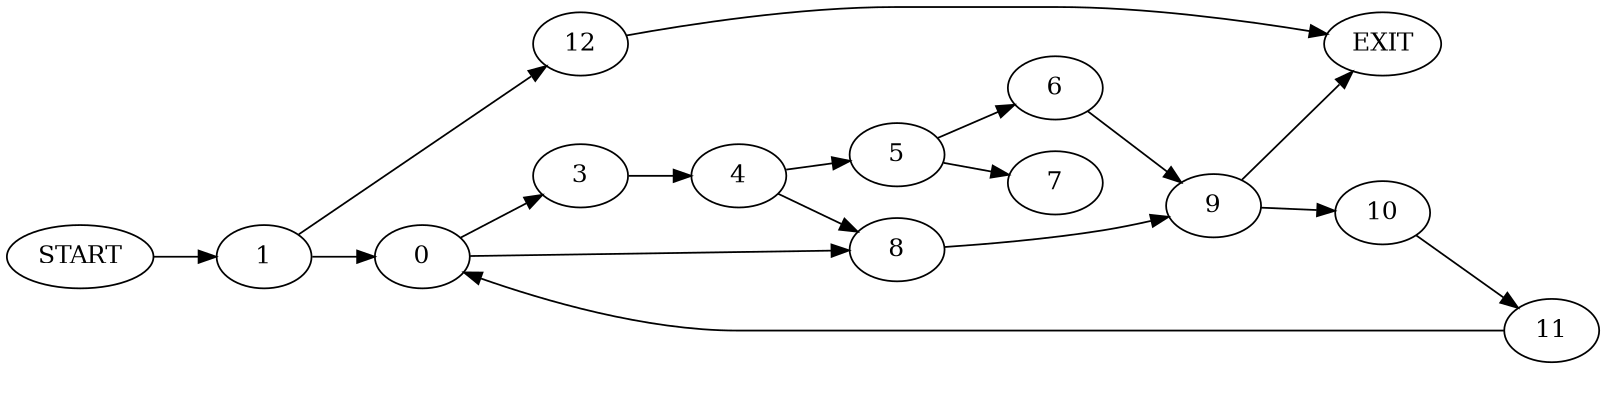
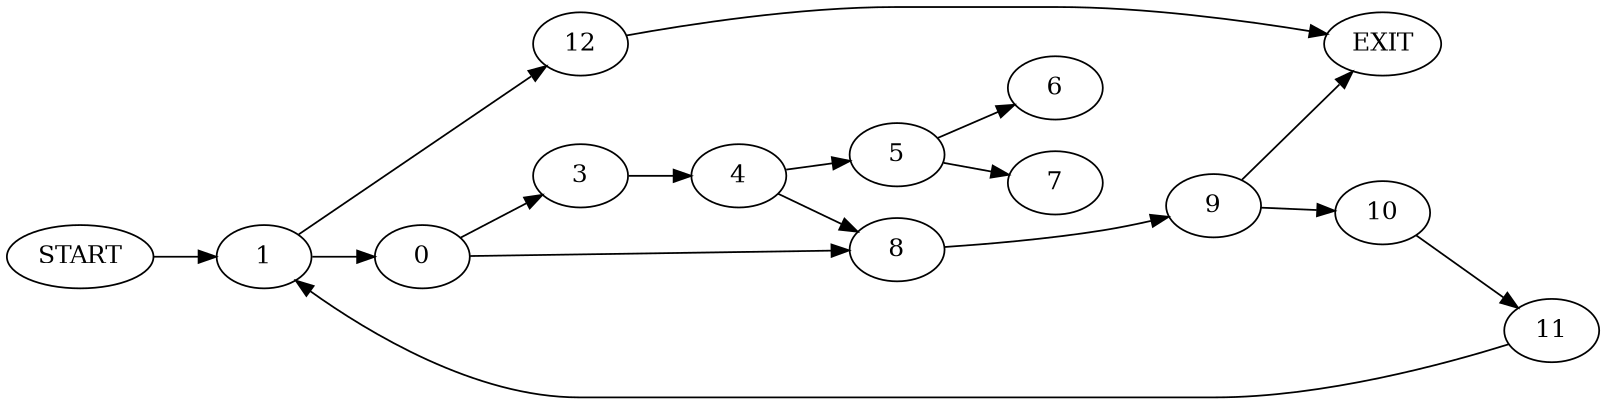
(1127, 141) -> none
(989, 331) -> (900, 397)
